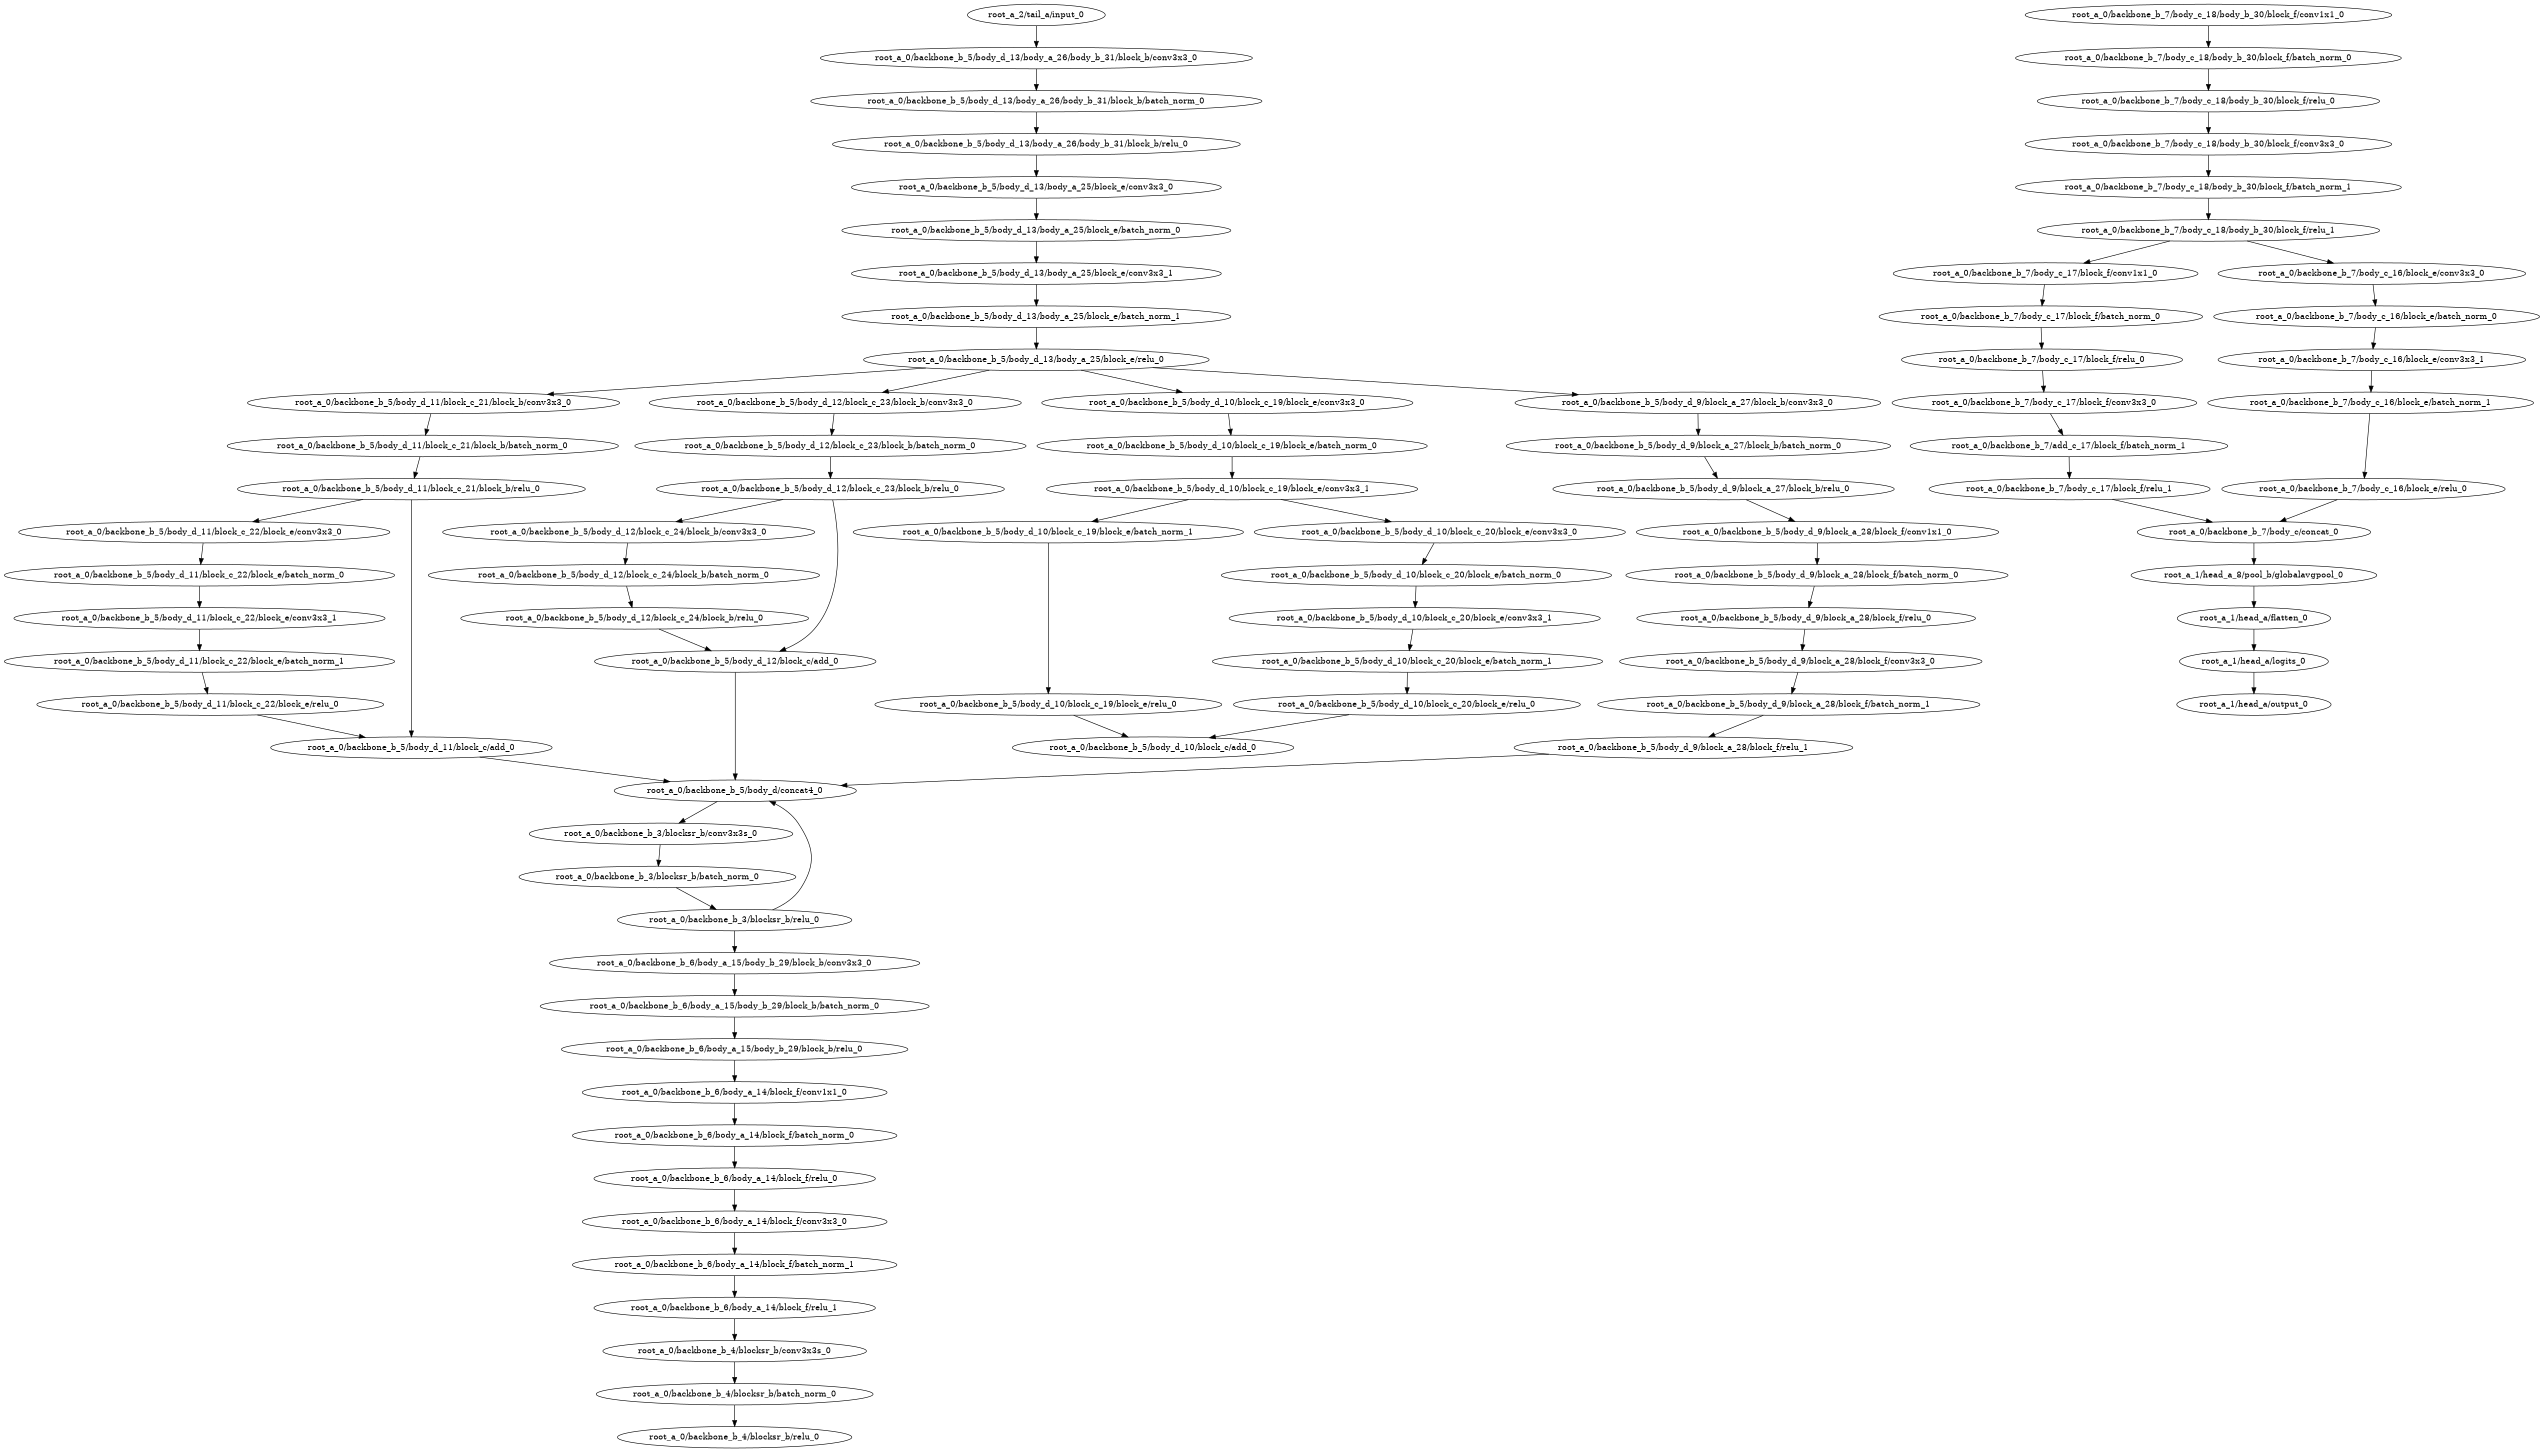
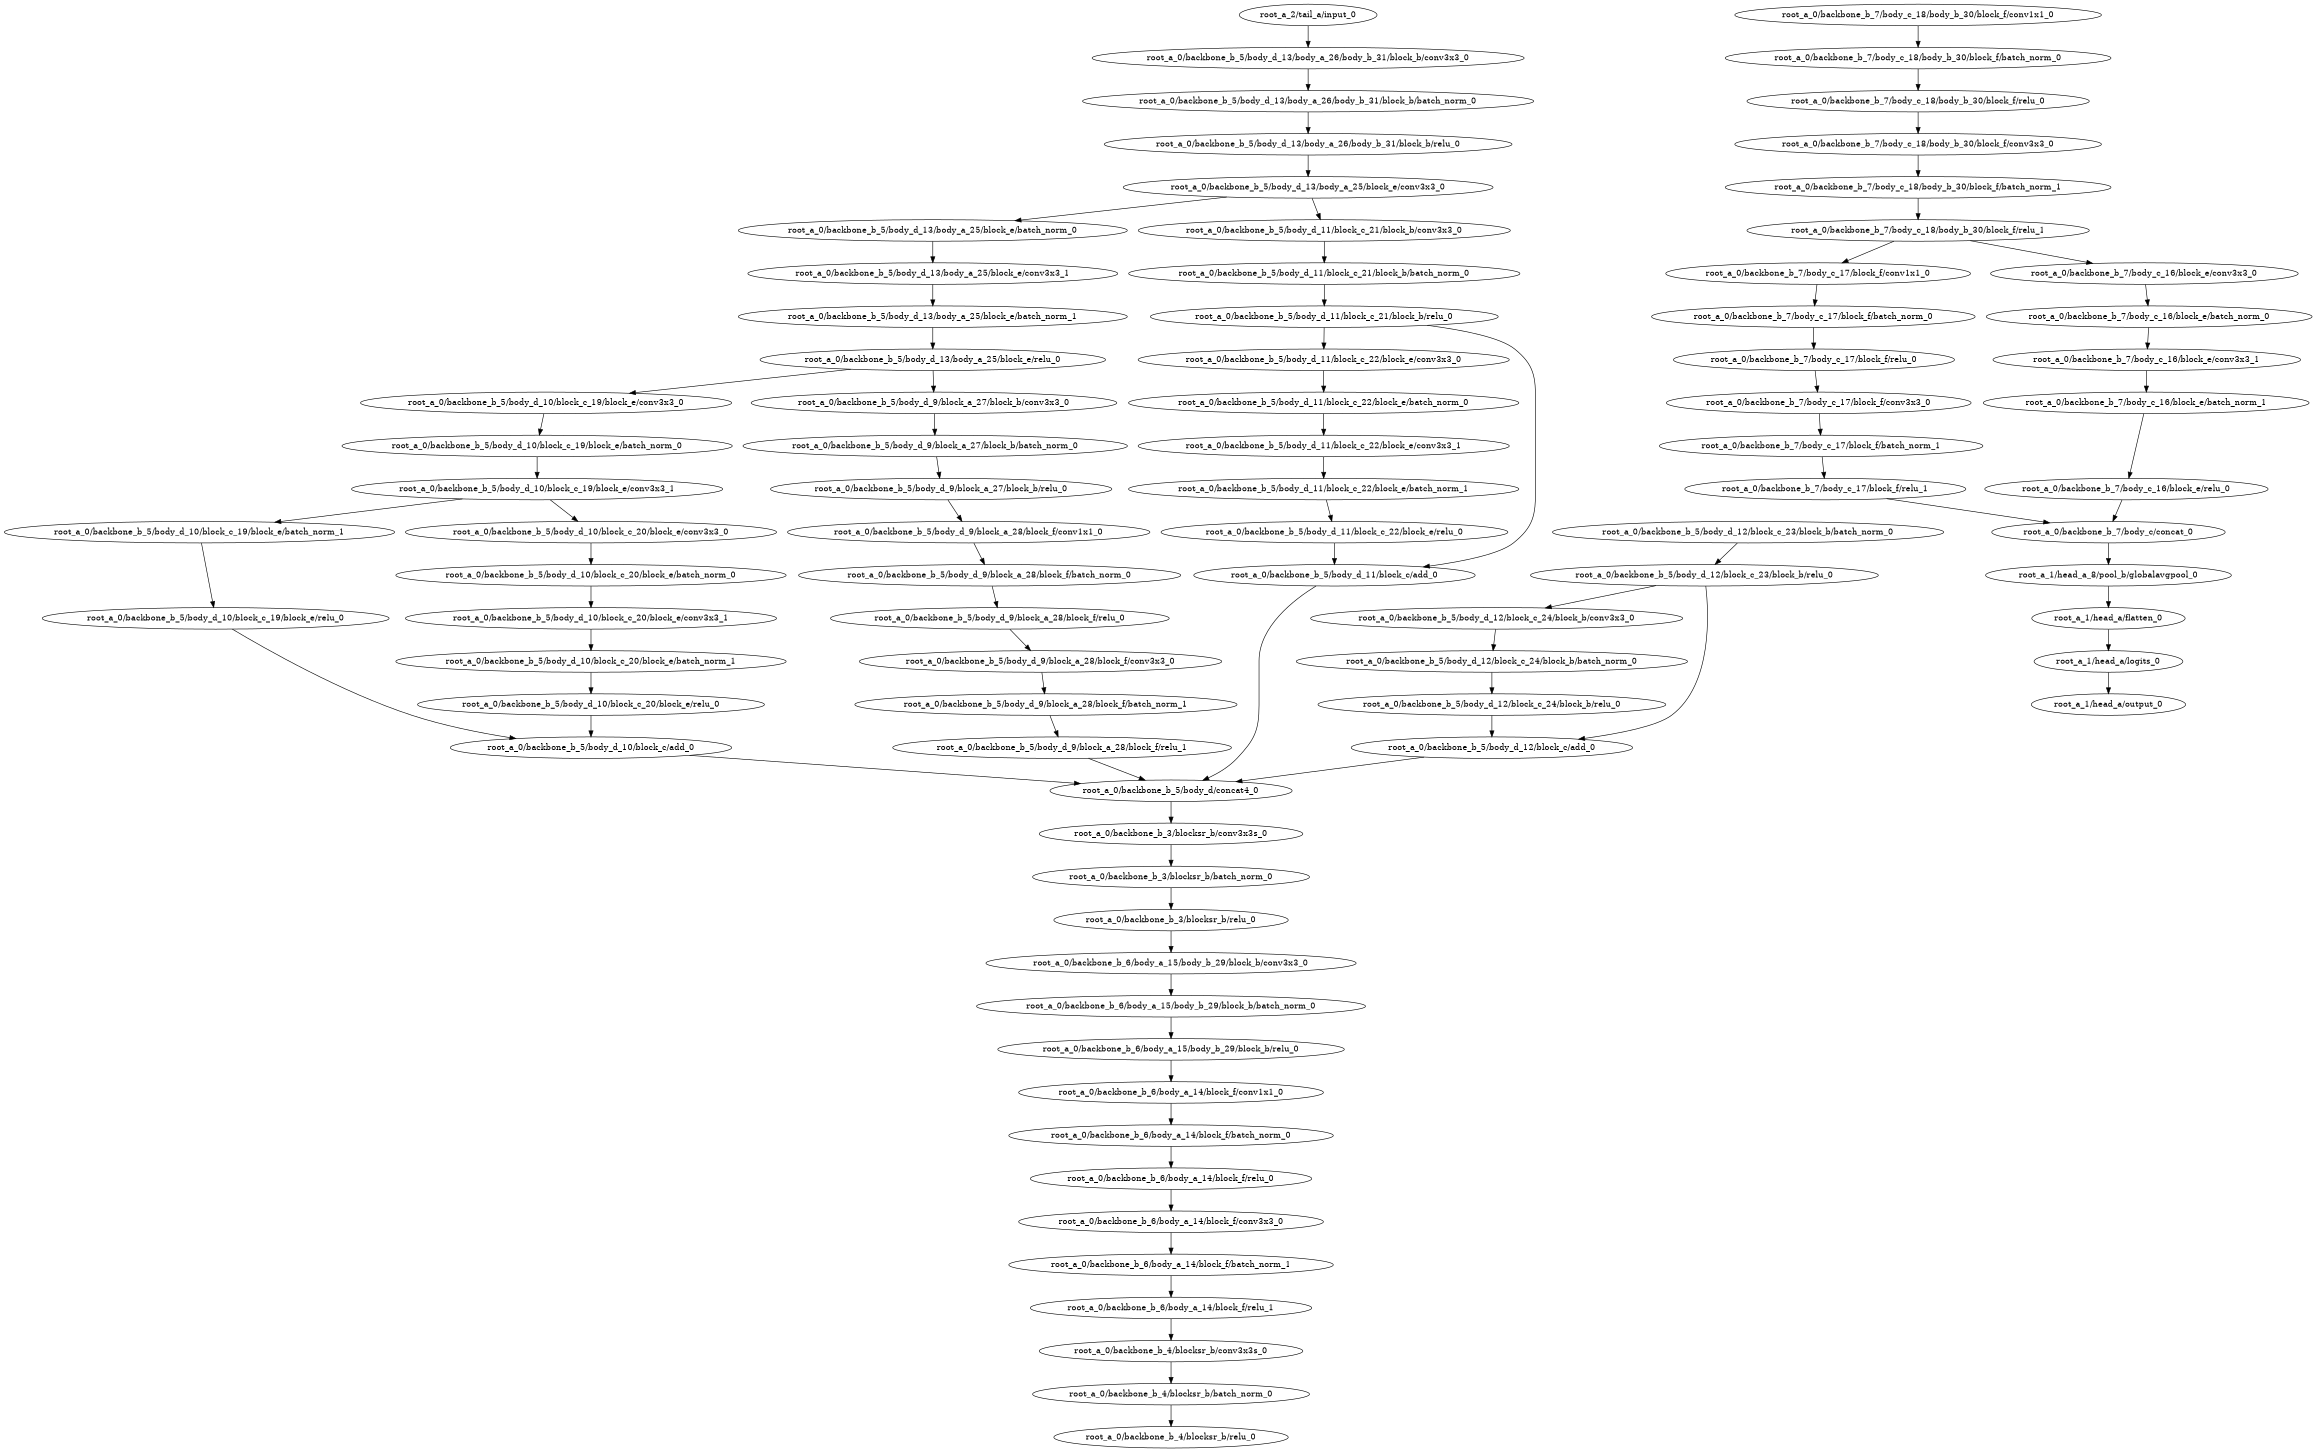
(740, 381) -> (1315, 206)
(835, 403) -> none
(2069, 446) -> (1821, 446)
(811, 858) -> (882, 769)
